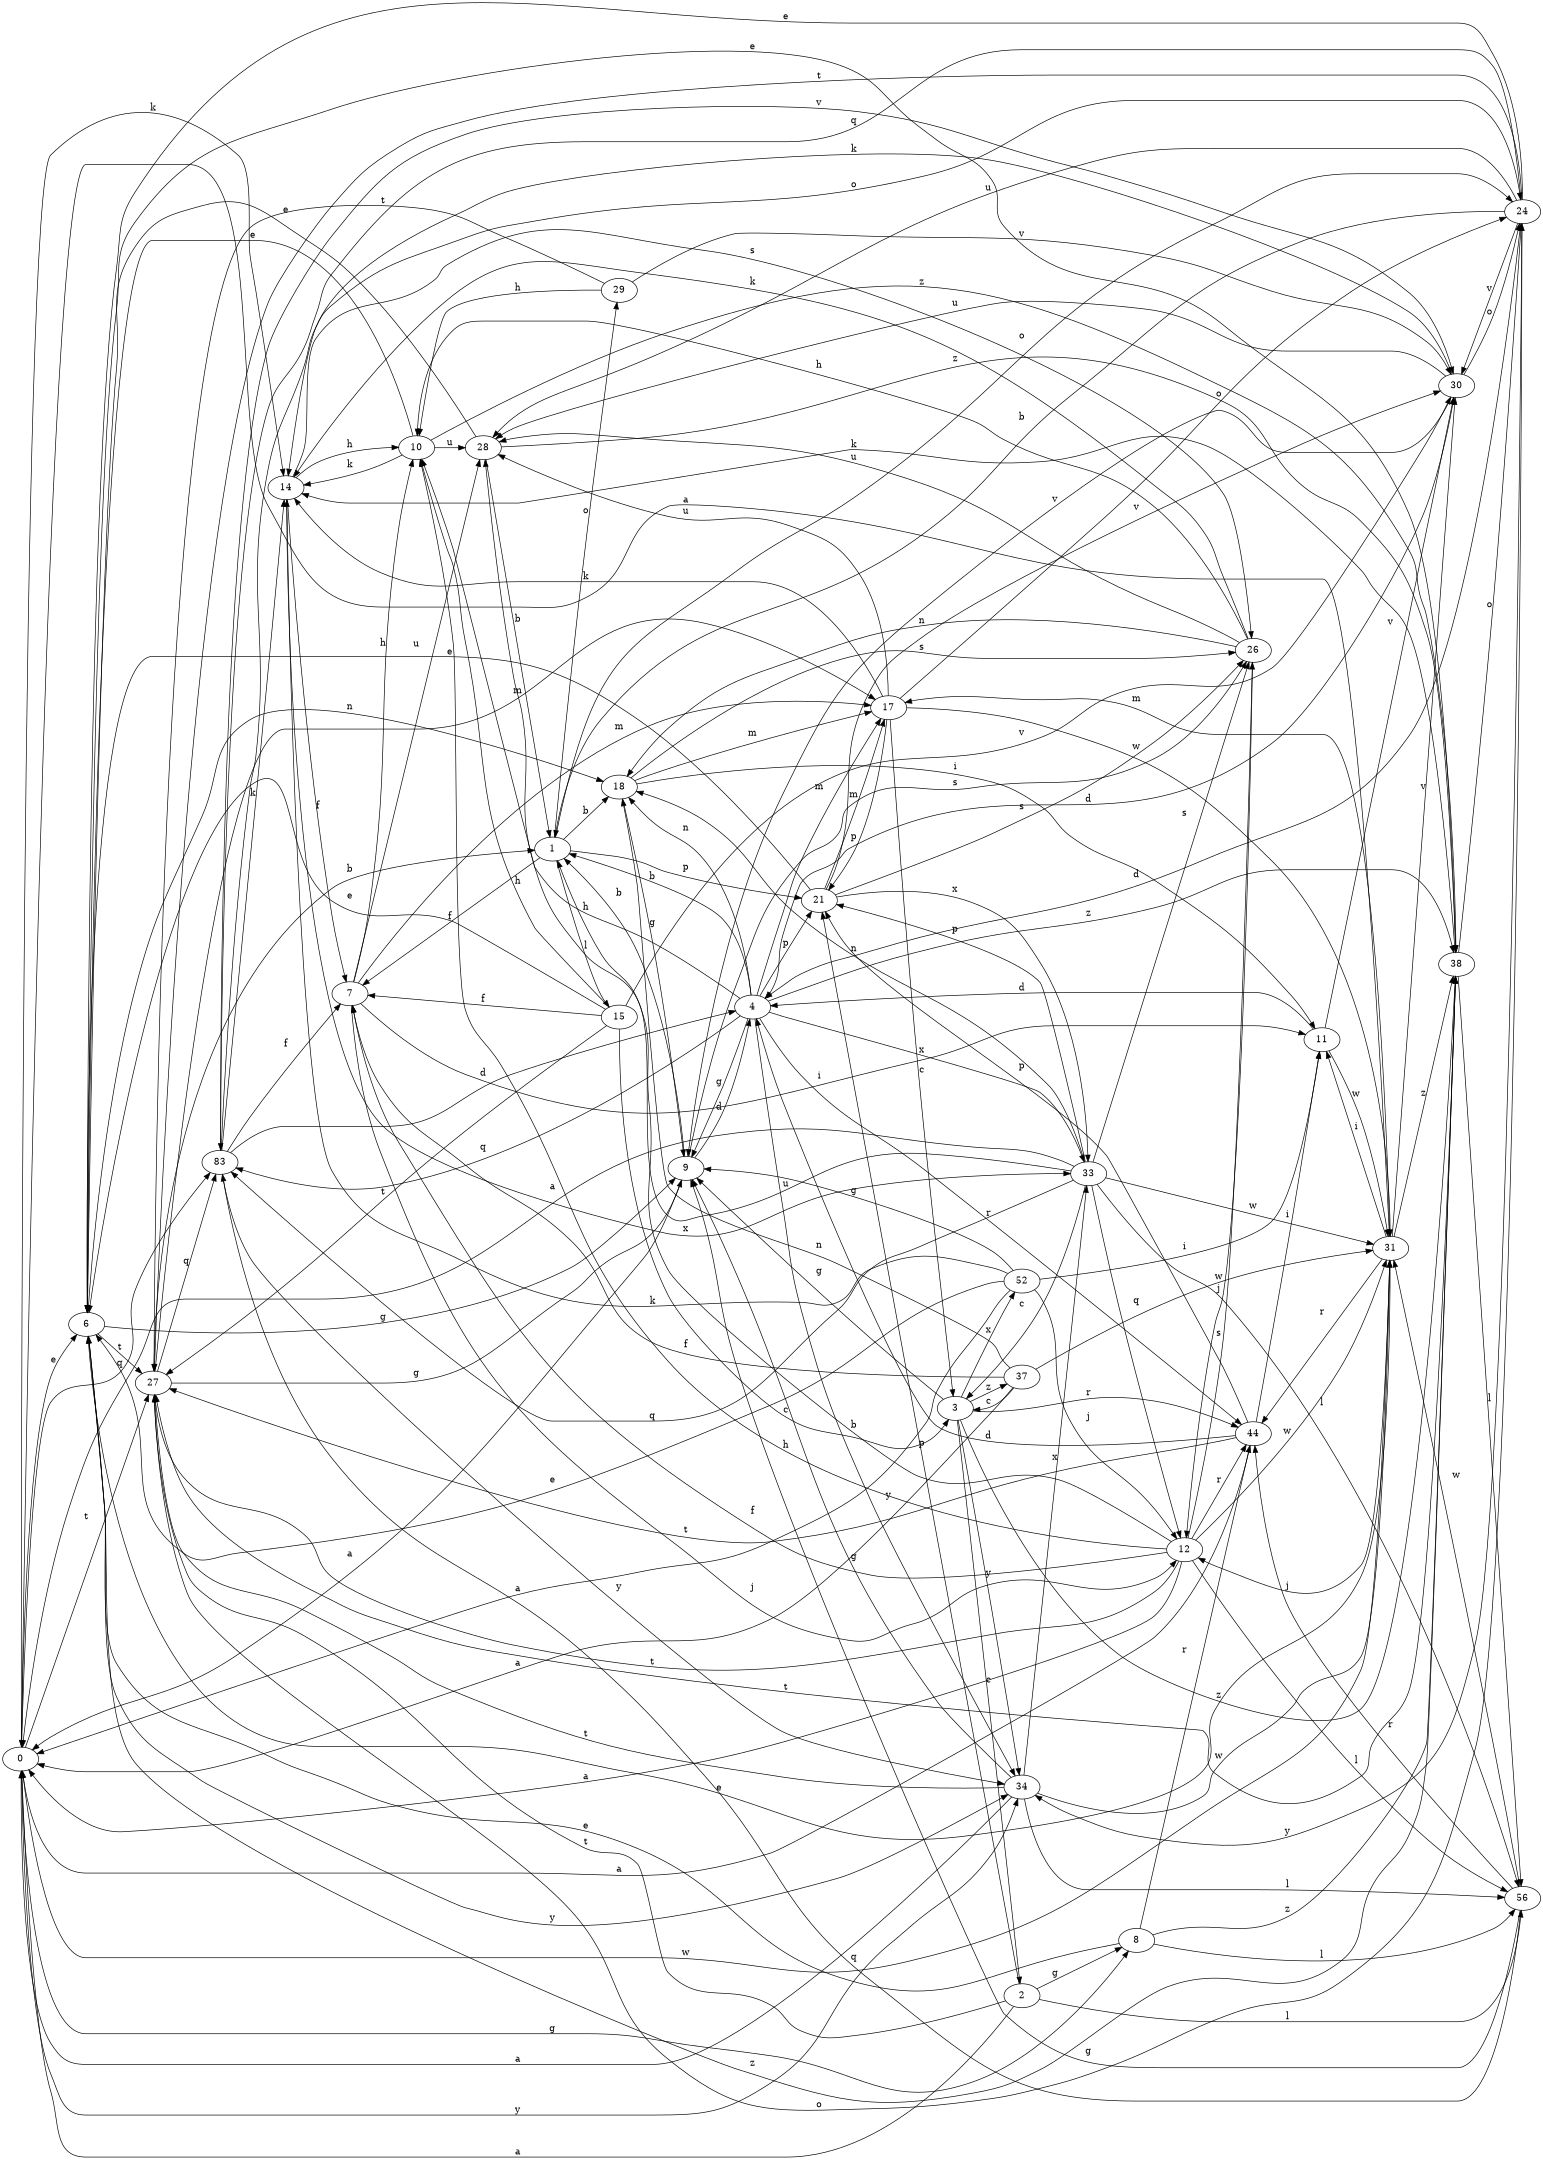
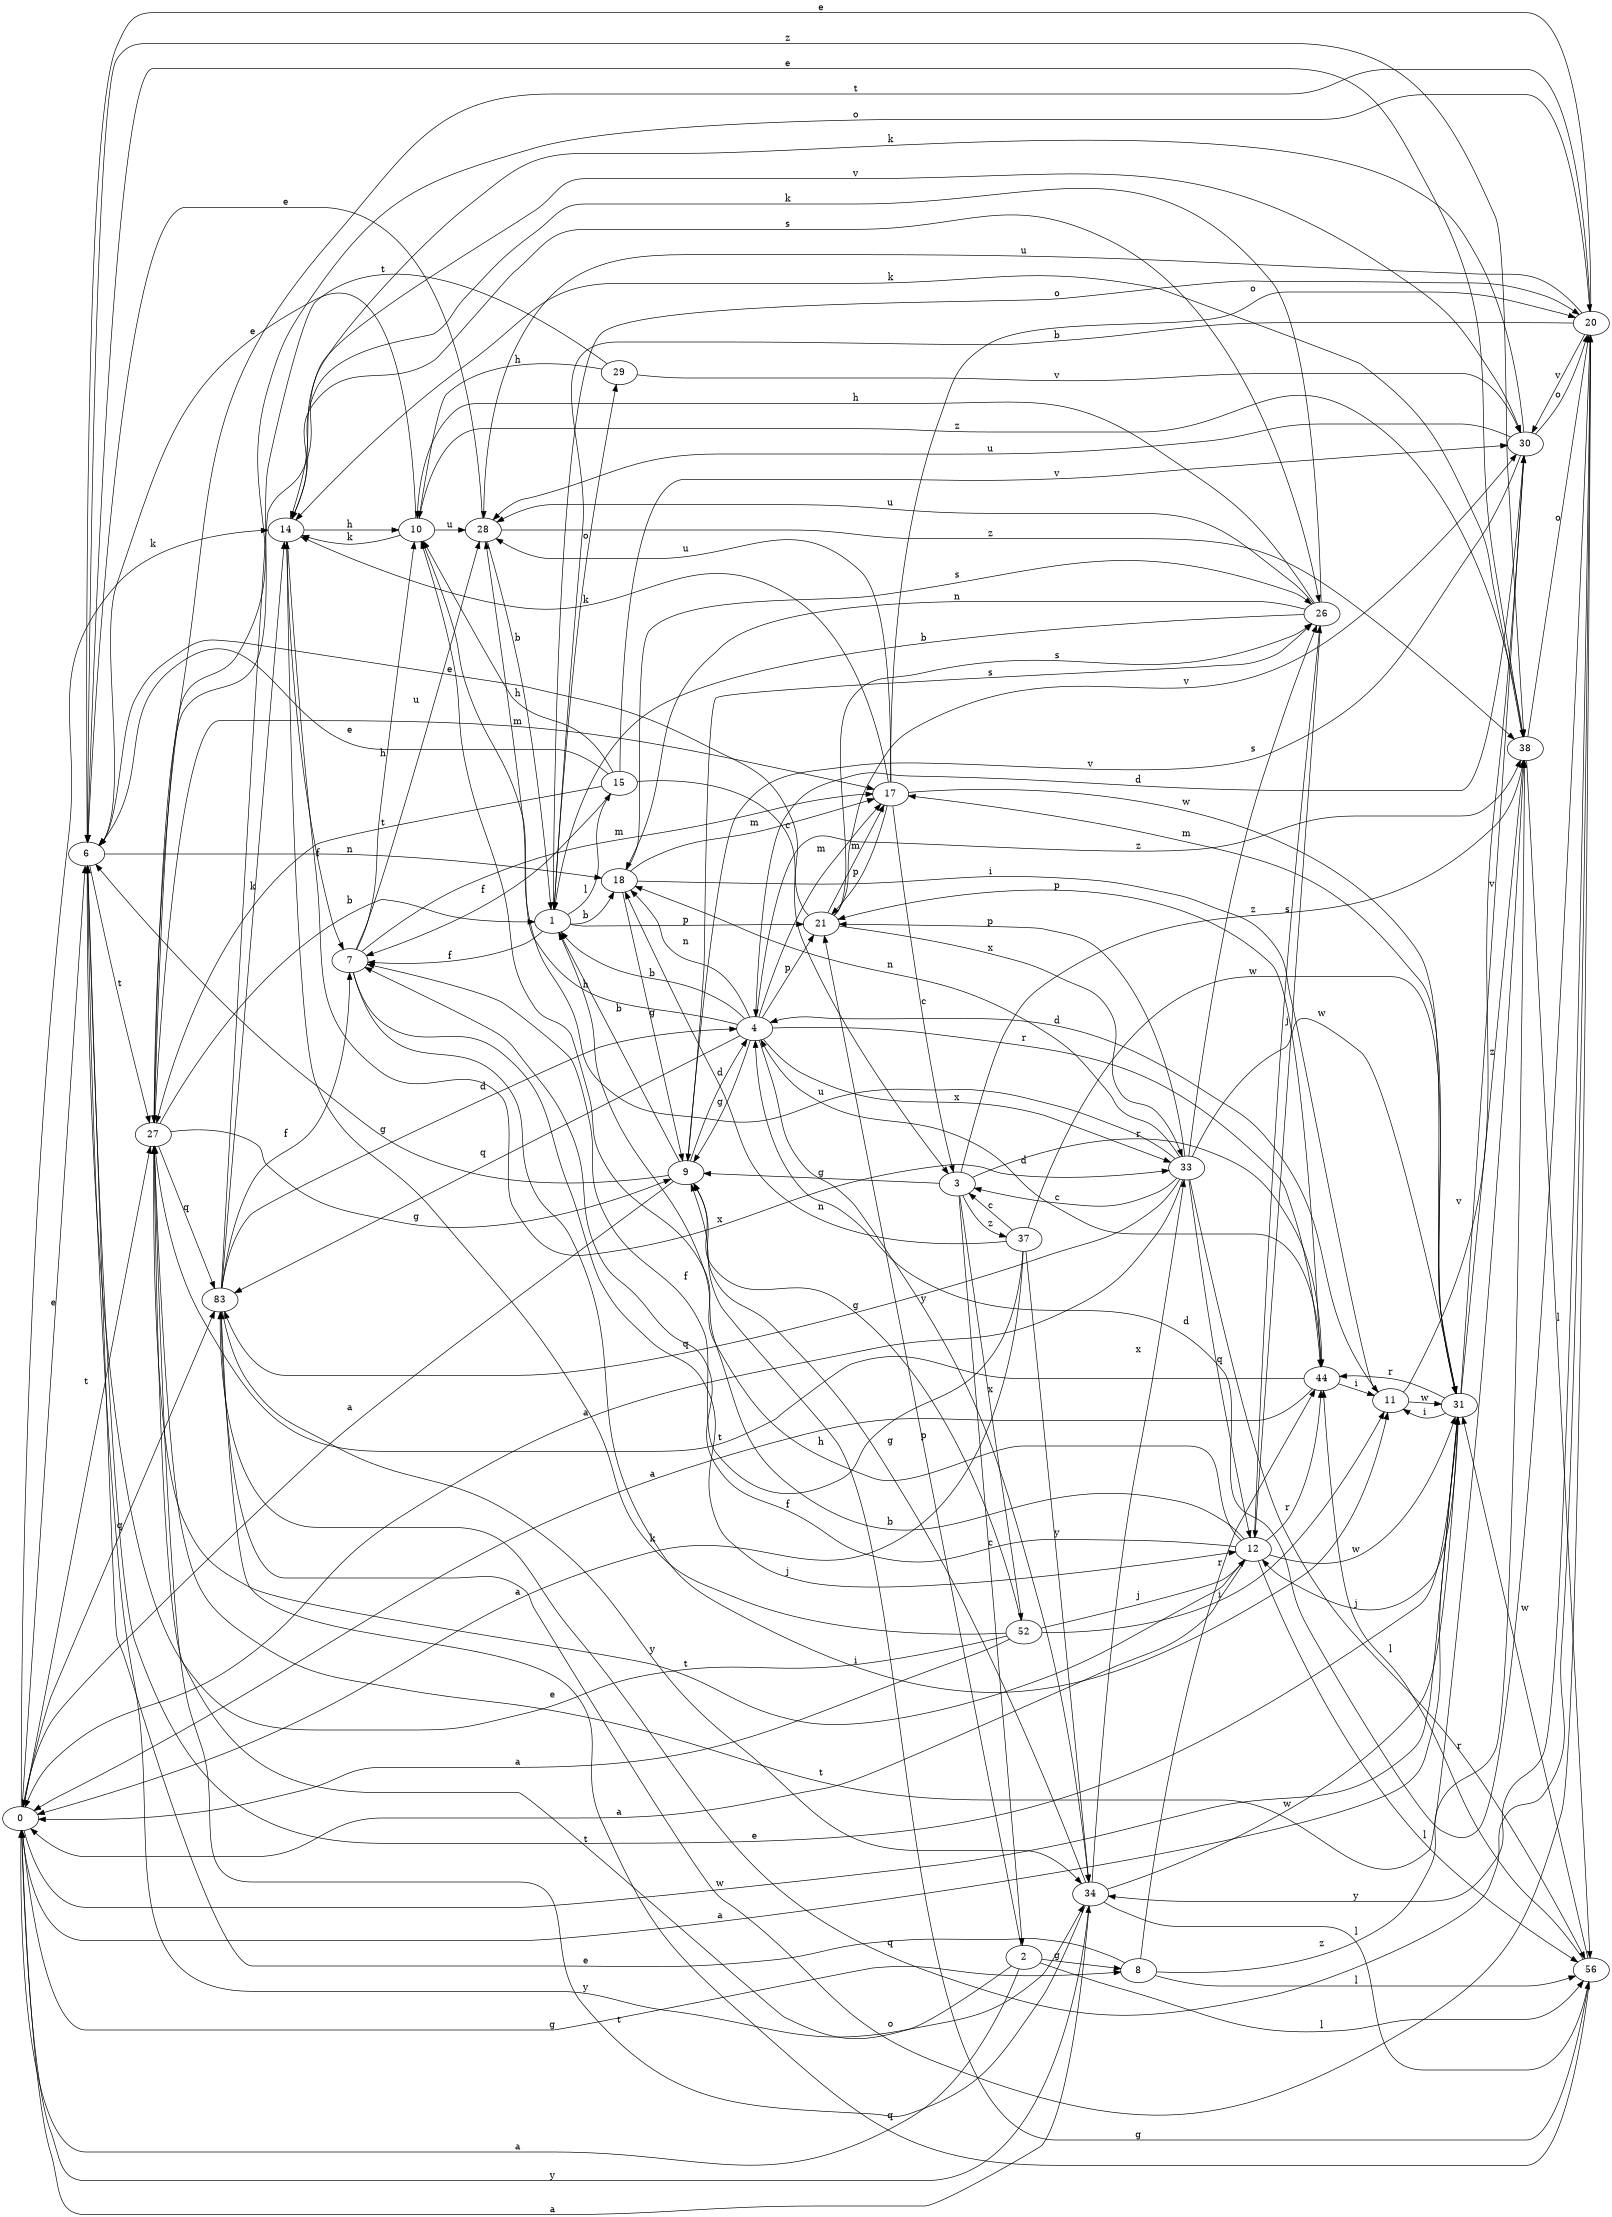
(1523, 212) -> (1591, 323)
none -> (864, 652)
(392, 1321) -> (345, 1108)
(989, 1594) -> (1057, 1563)
